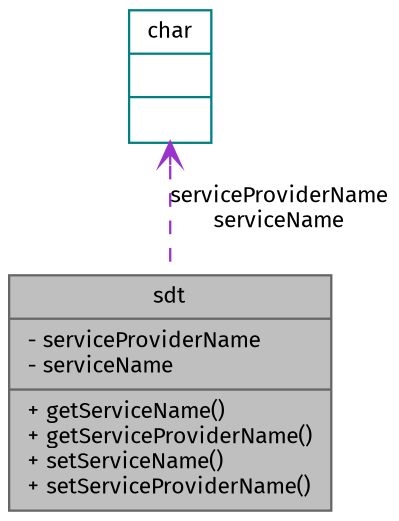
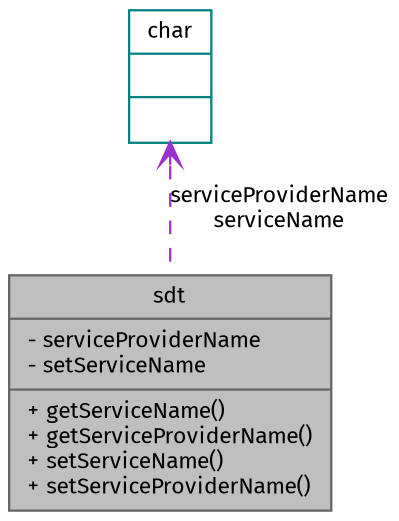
(101, 366) -> (118, 366)
